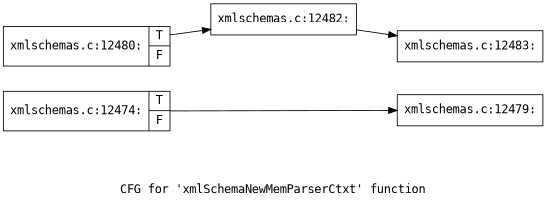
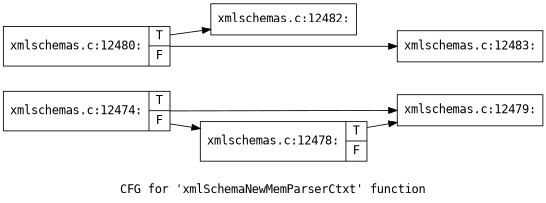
(373, 32) -> (279, 46)
none -> (284, 141)
